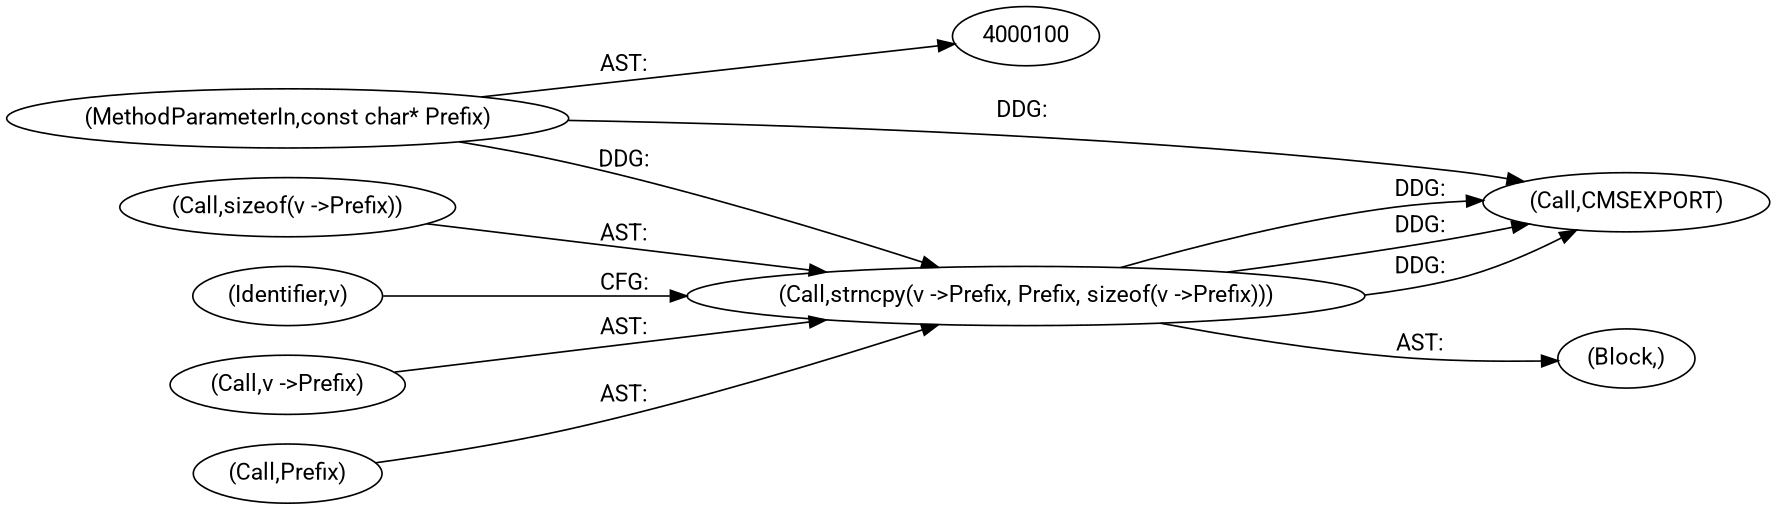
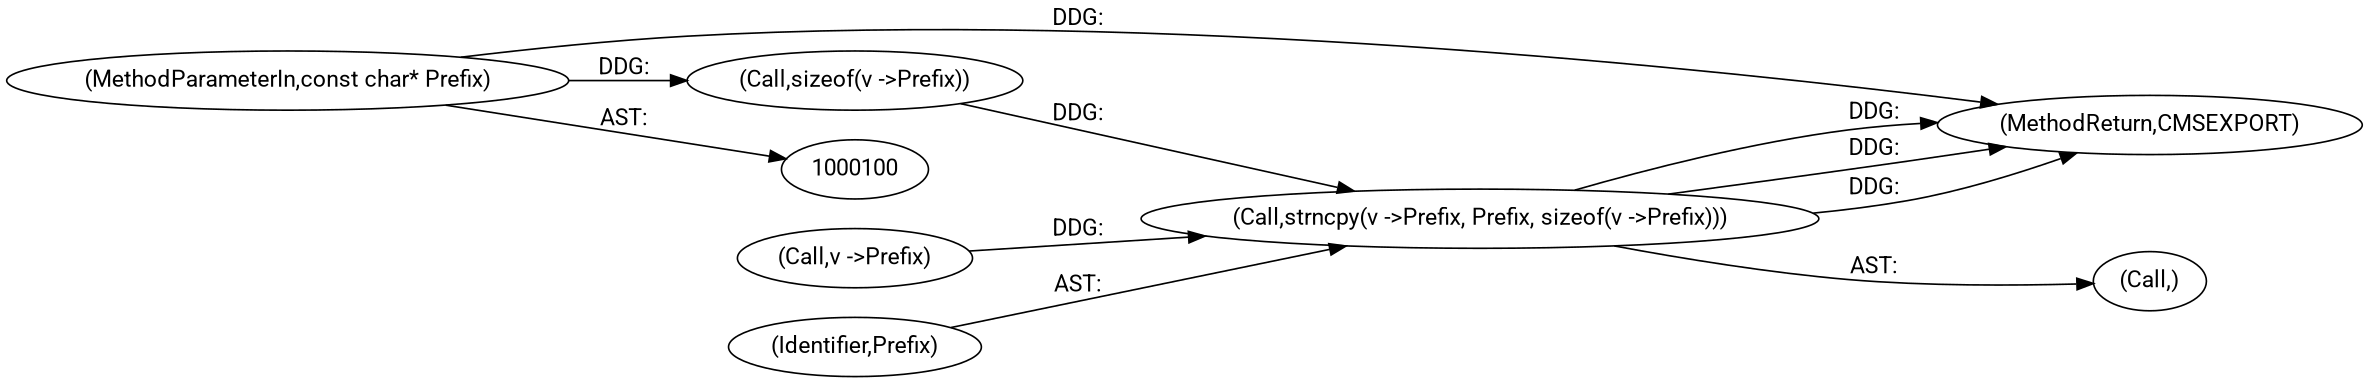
(1026, 36) -> (855, 169)
(693, 194) -> (620, 81)
(1626, 202) -> (2150, 125)
(628, 234) -> (1082, 114)
(288, 296) -> none
(628, 328) -> (1082, 229)
(1626, 358) -> (2150, 281)
(288, 474) -> (855, 347)
